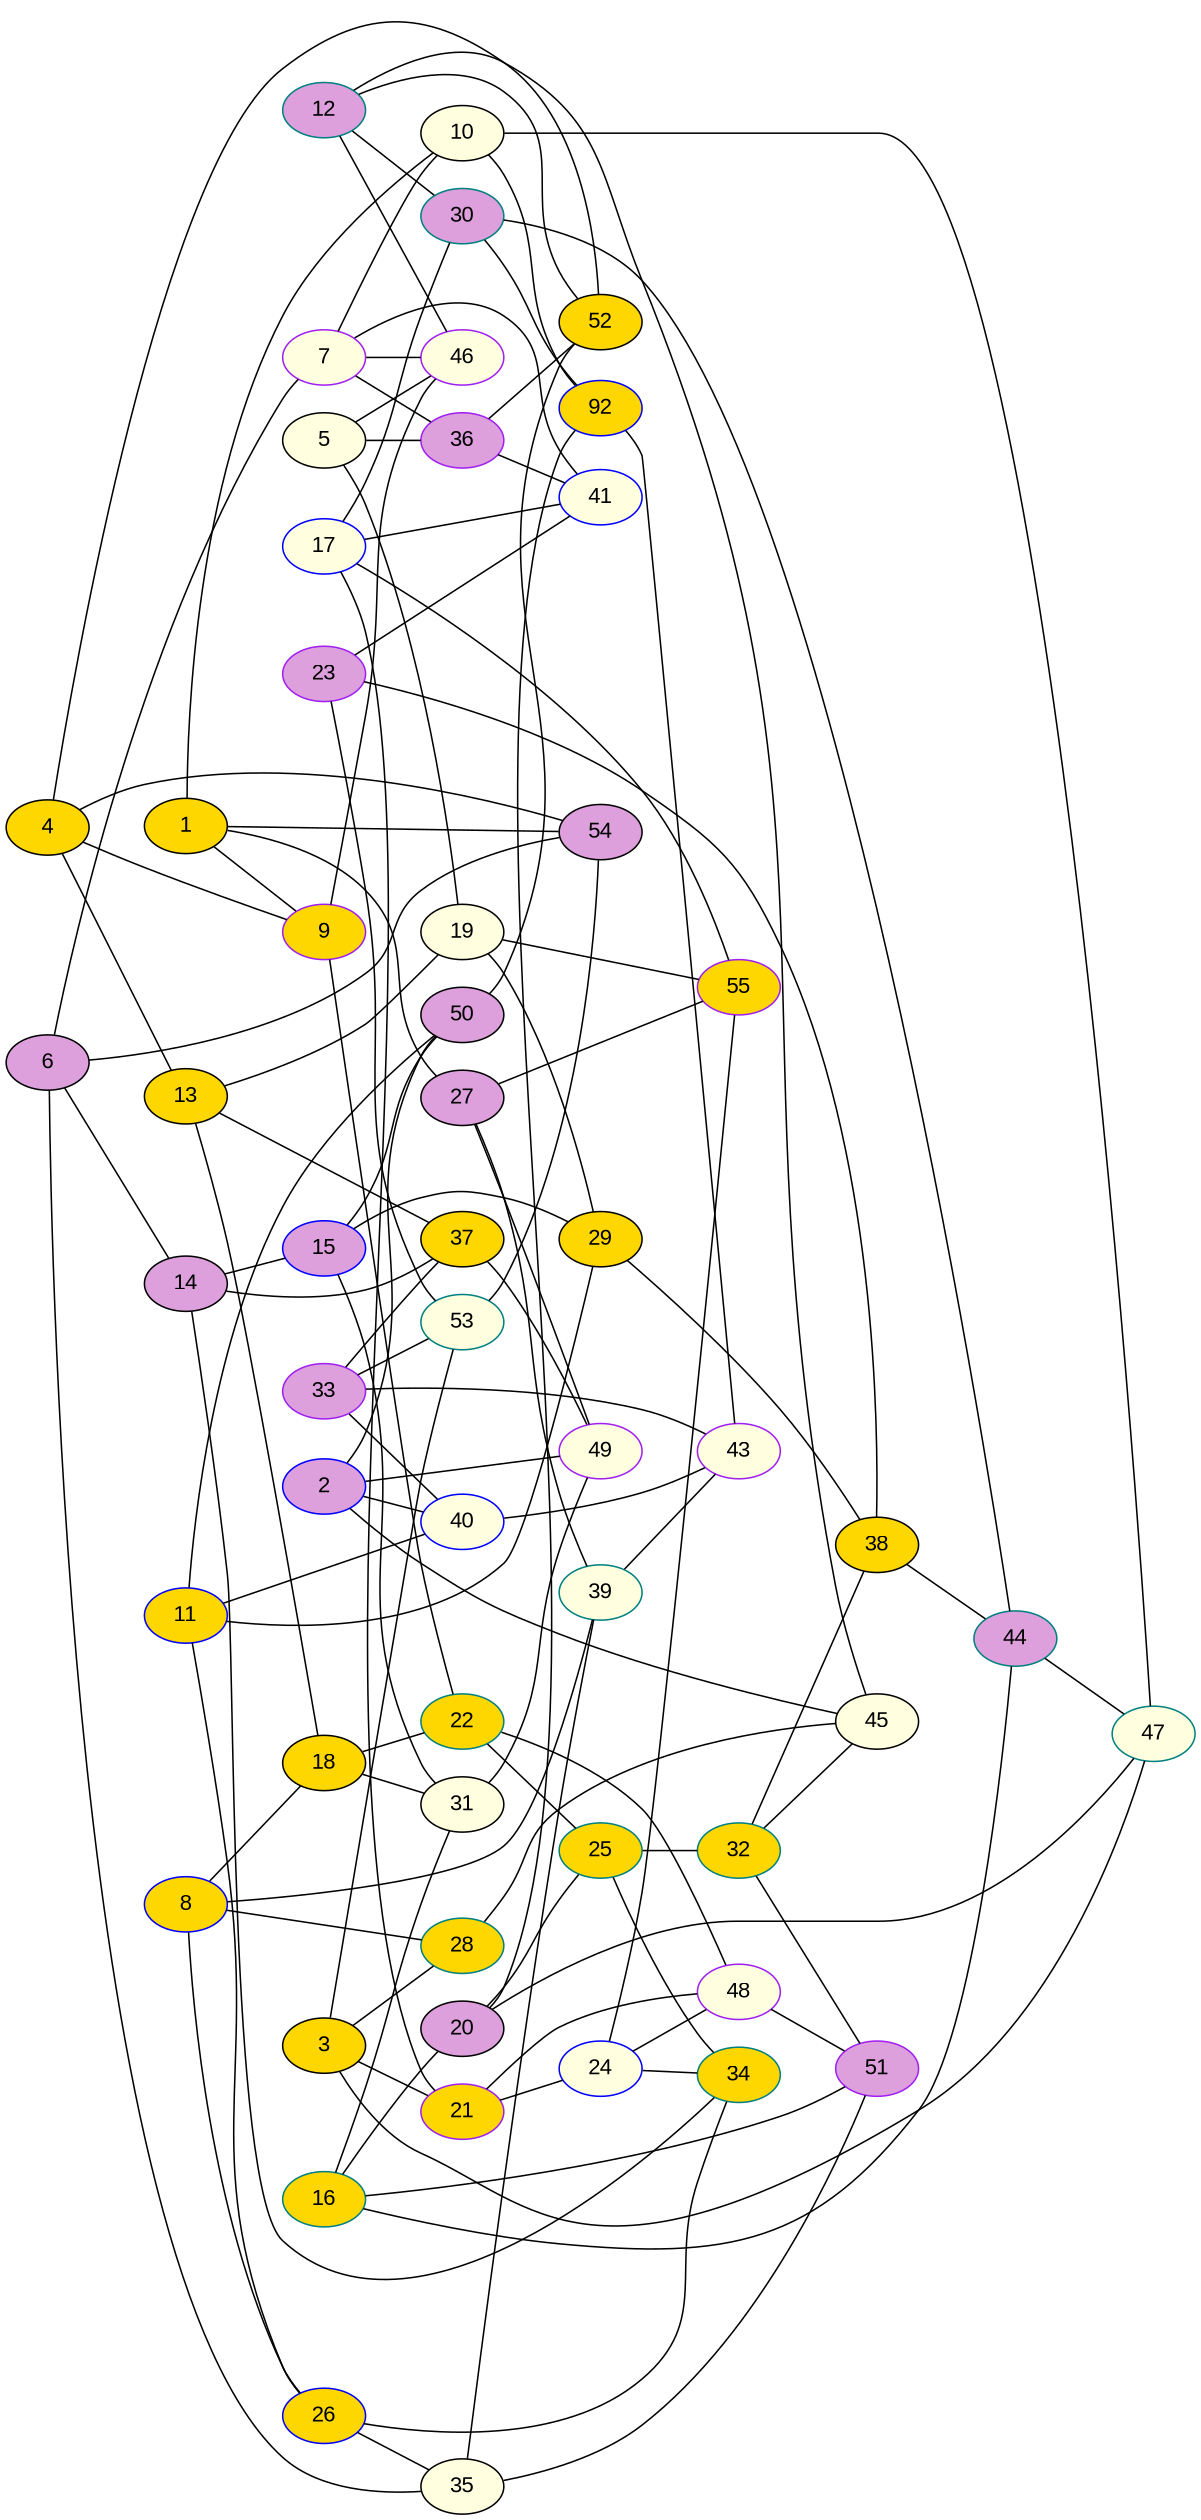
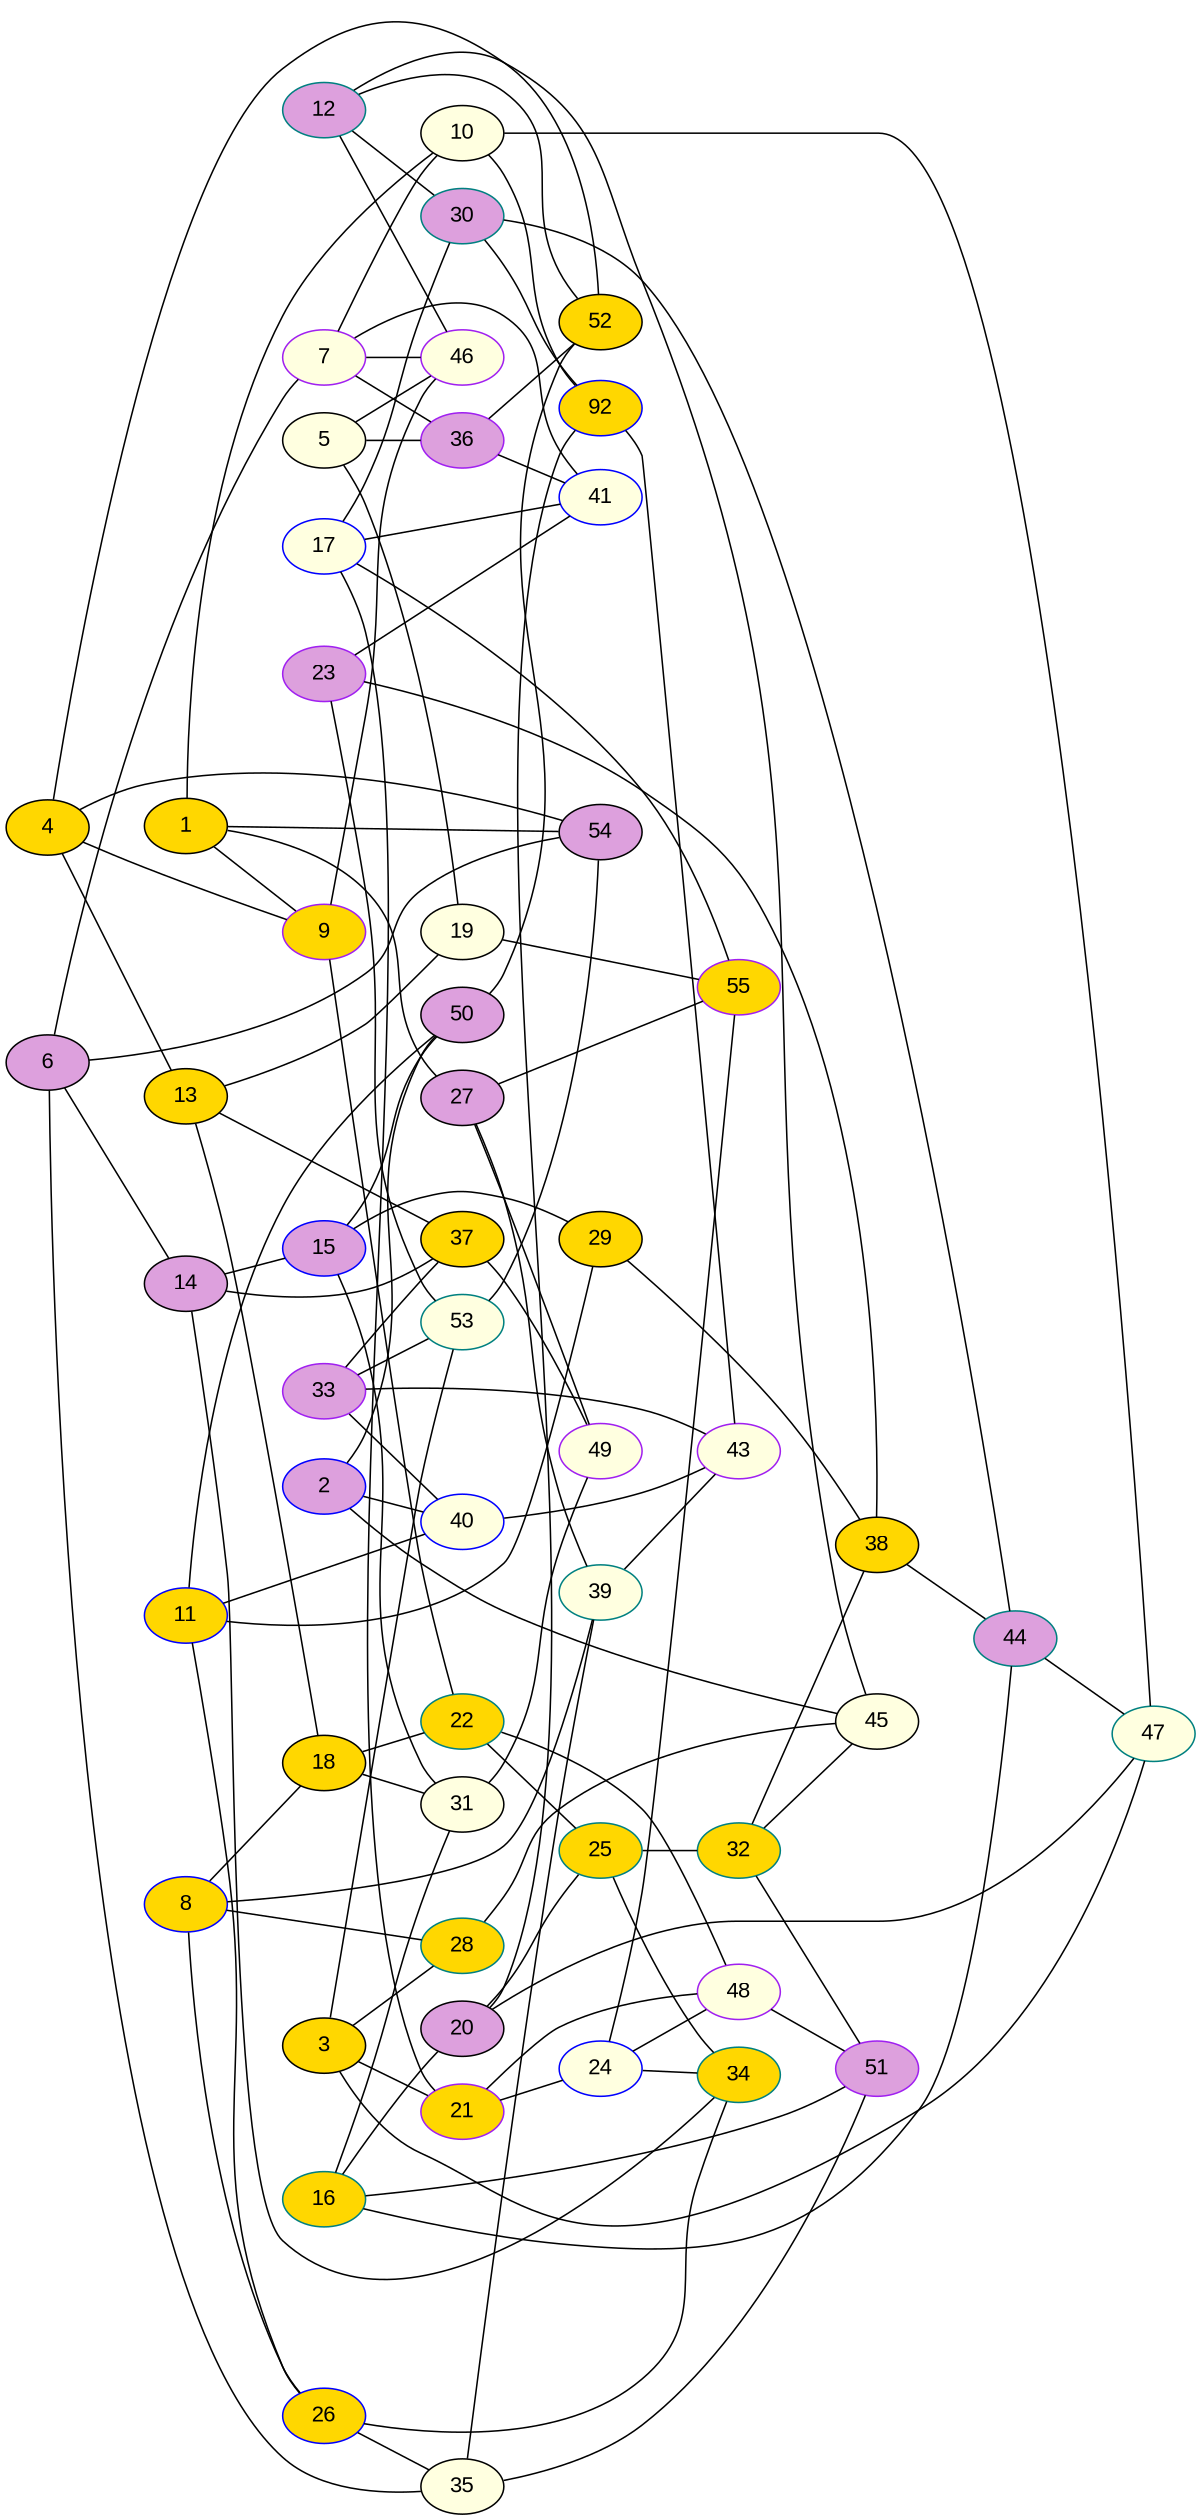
(553, 1077) -> none
(463, 1469) -> none
